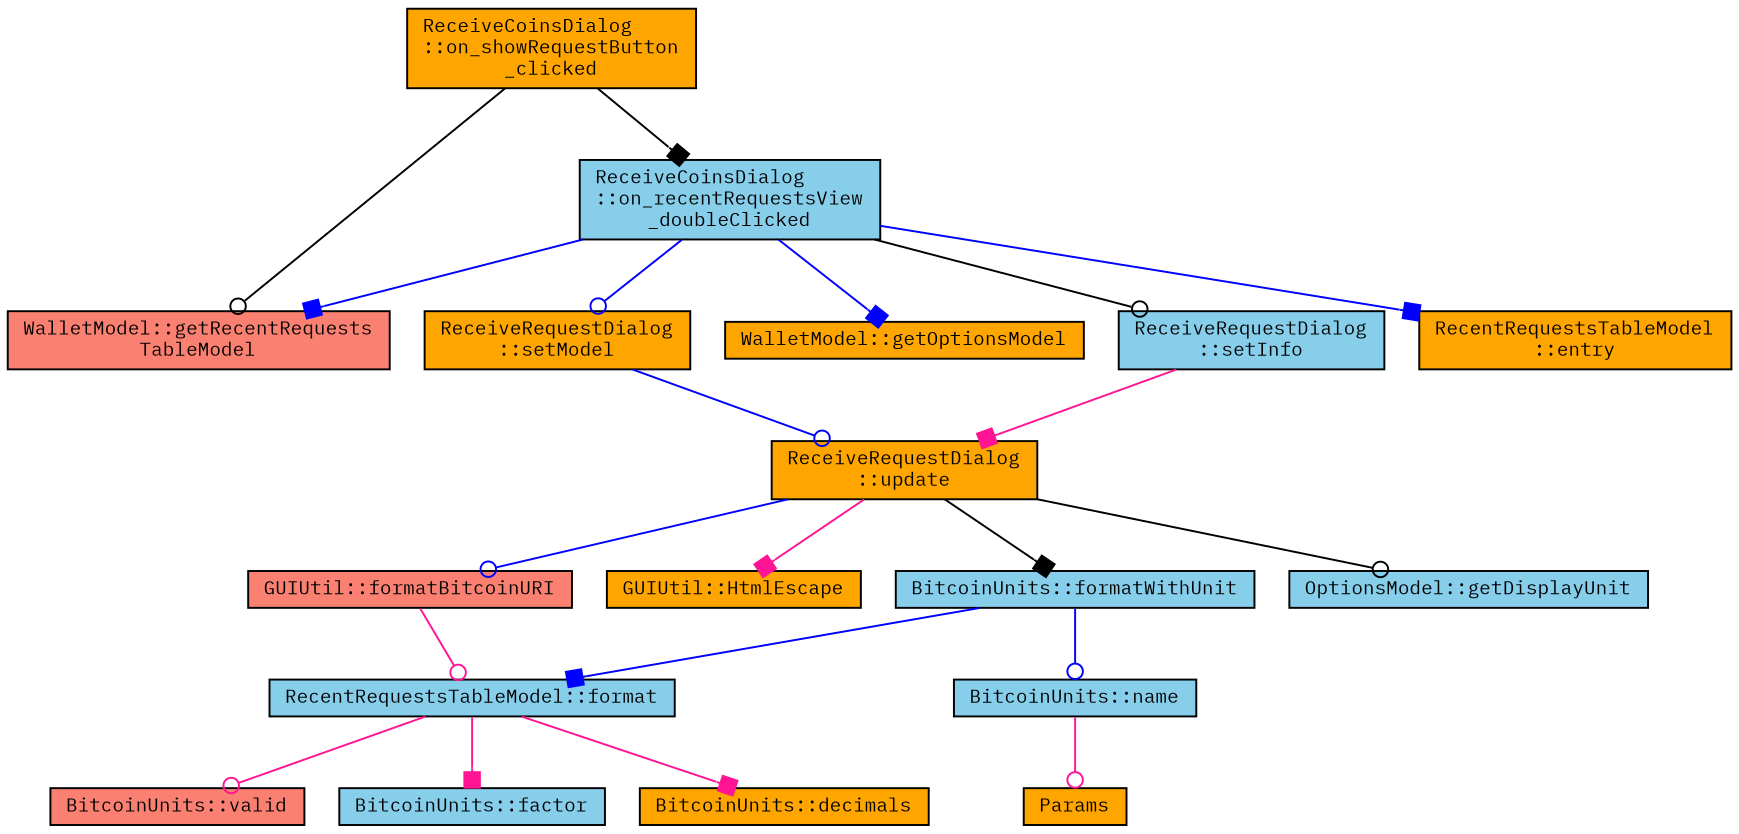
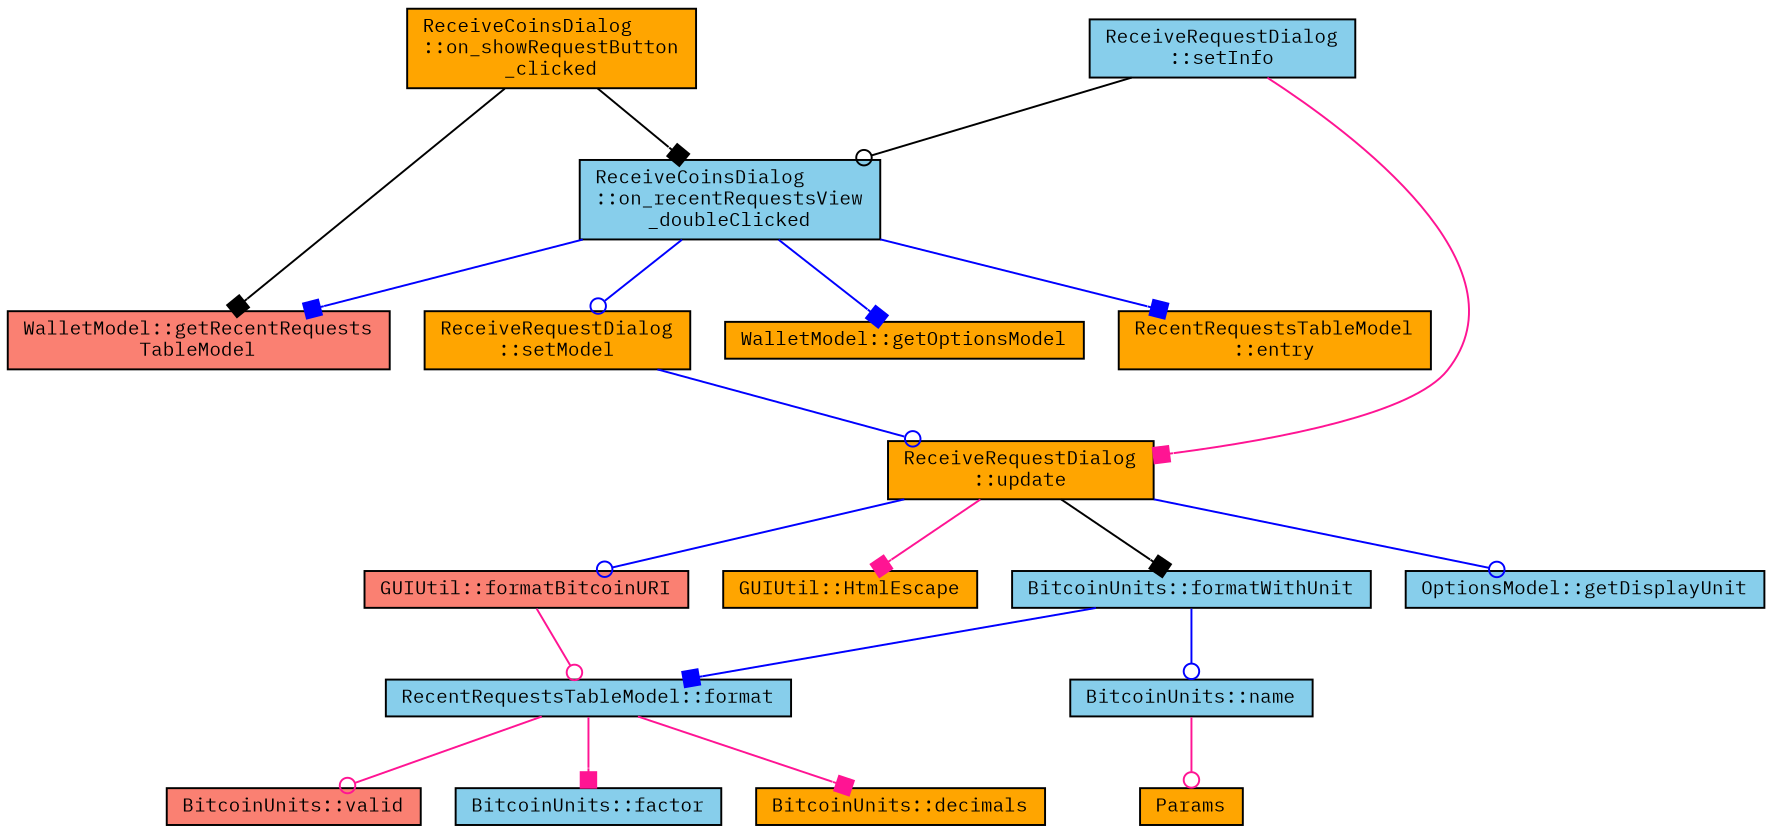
(375, 195) -> (376, 194)
(1003, 273) -> (1002, 116)
(1205, 534) -> (1321, 534)
